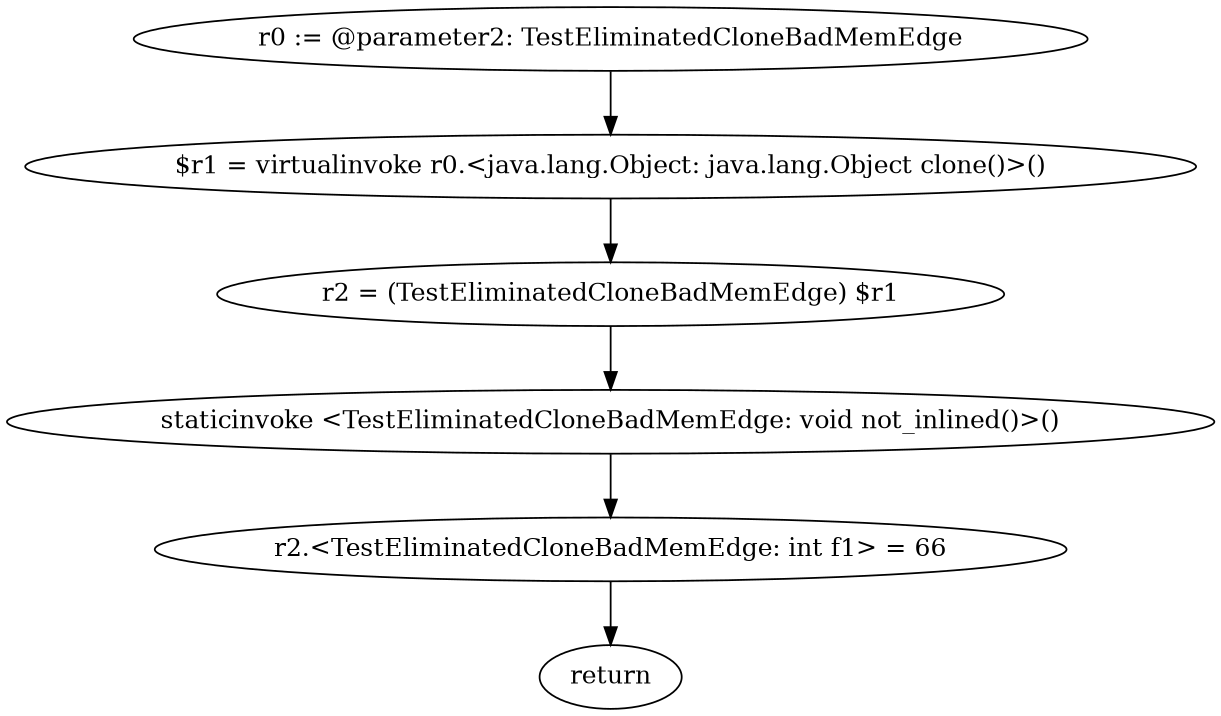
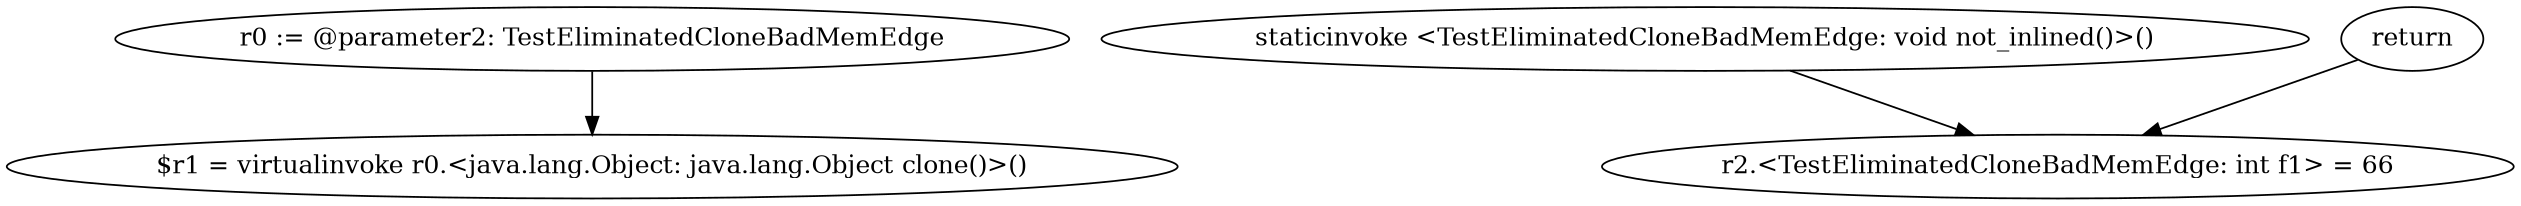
(611, 294) -> none
(611, 604) -> (2259, 95)
